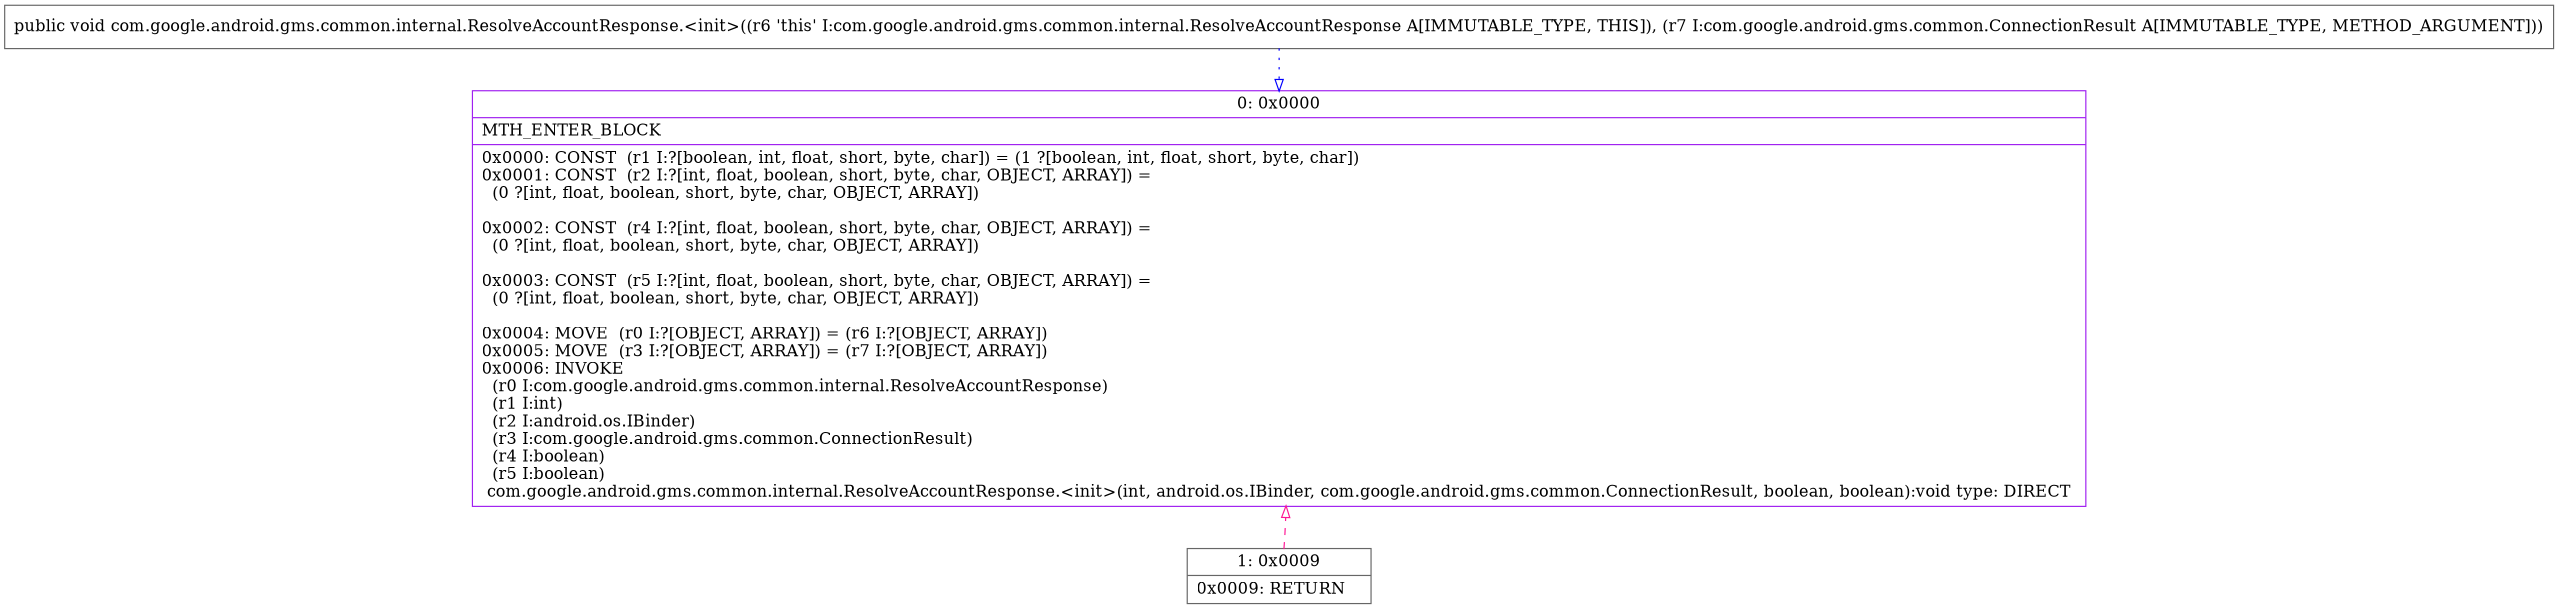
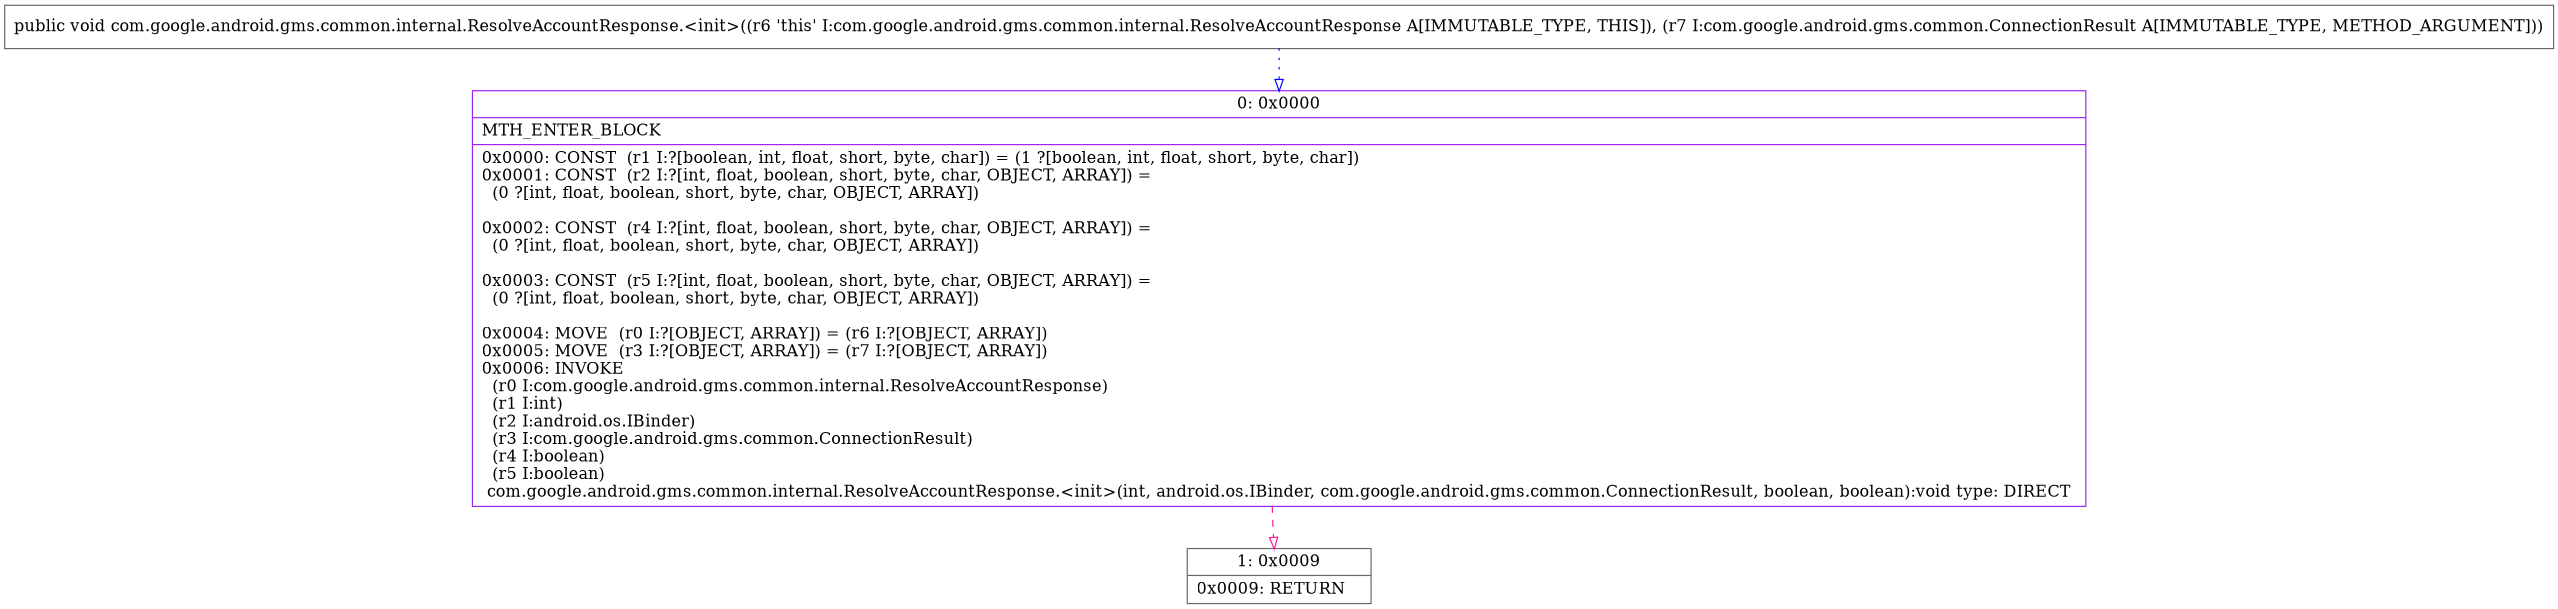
(1285, 533) -> (1273, 522)
